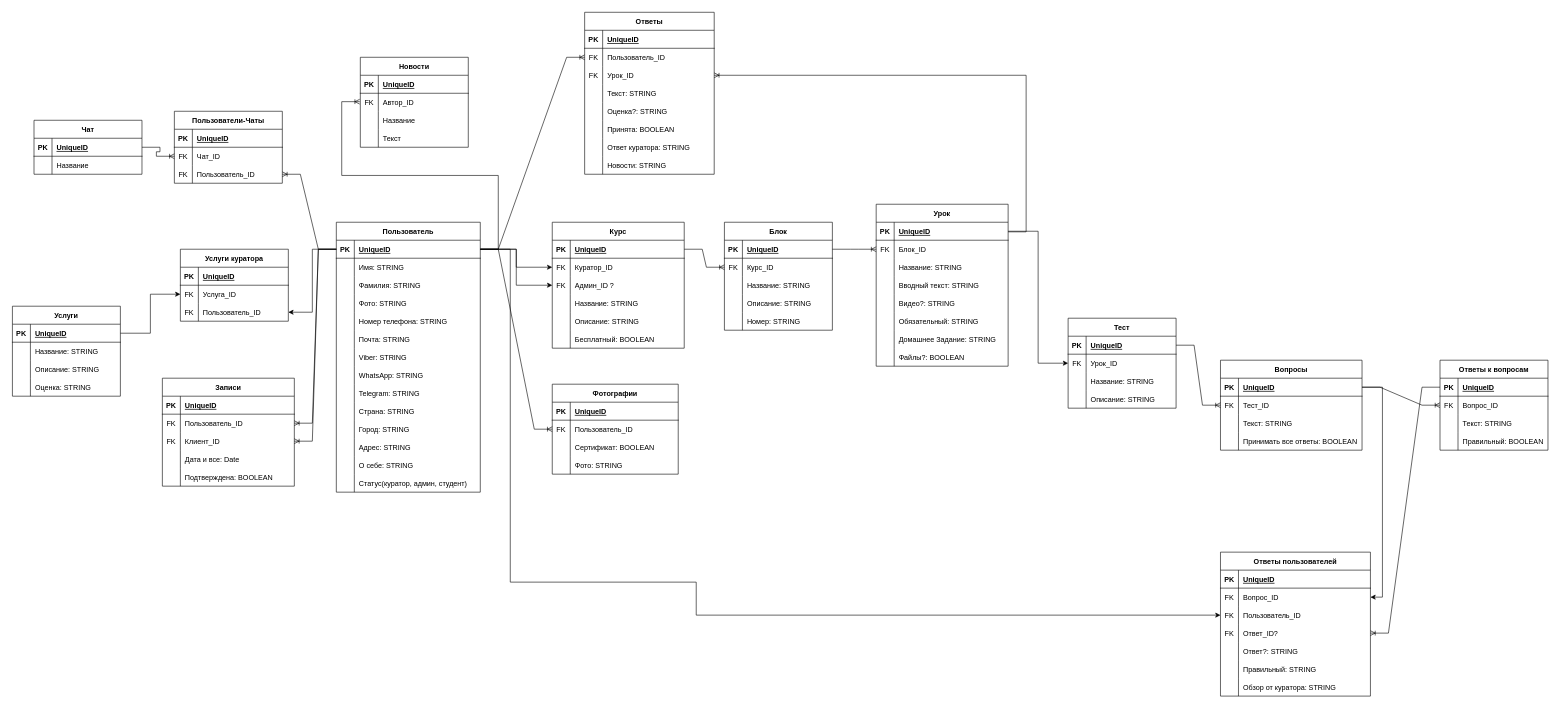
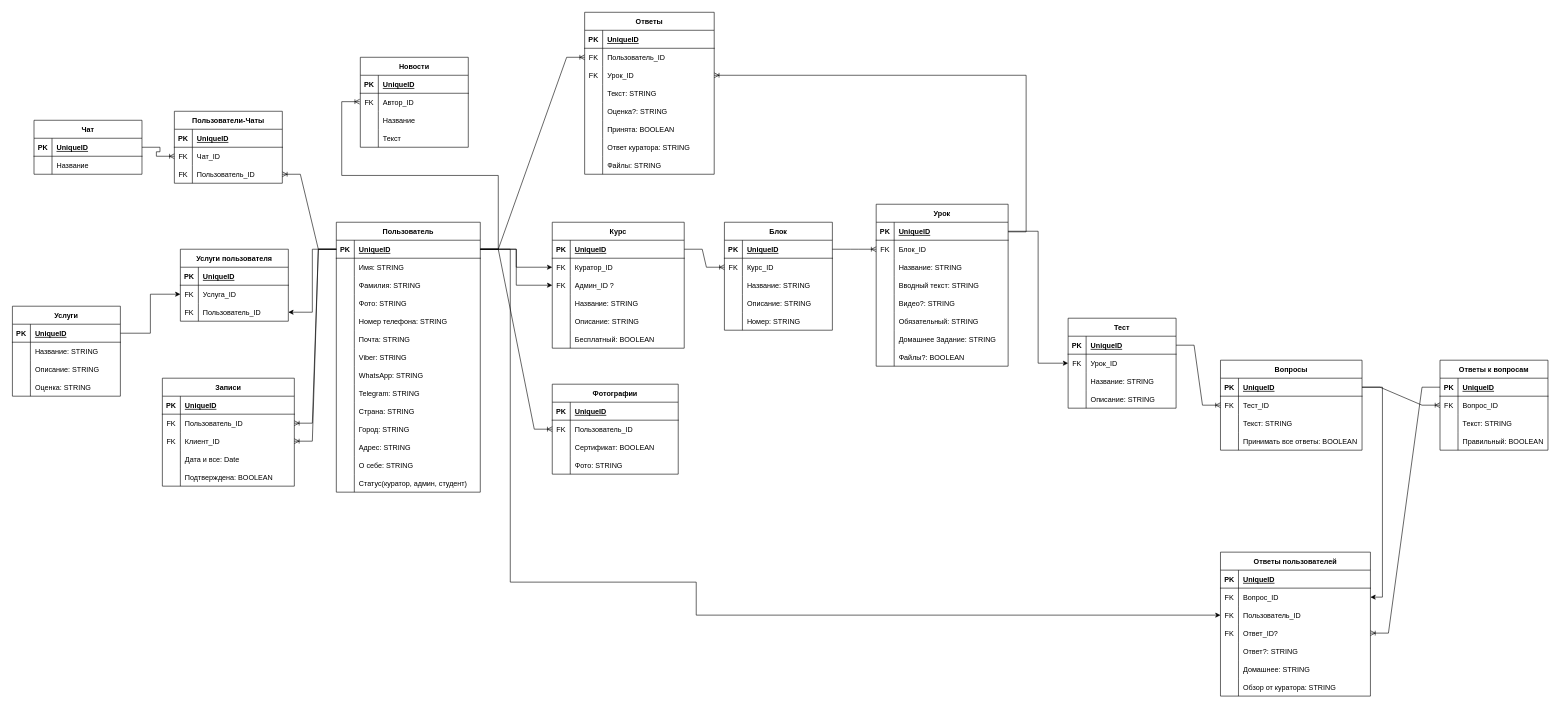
(636, 166) -> (632, 166)
(234, 259) -> (234, 259)
(1278, 670) -> (1274, 670)
